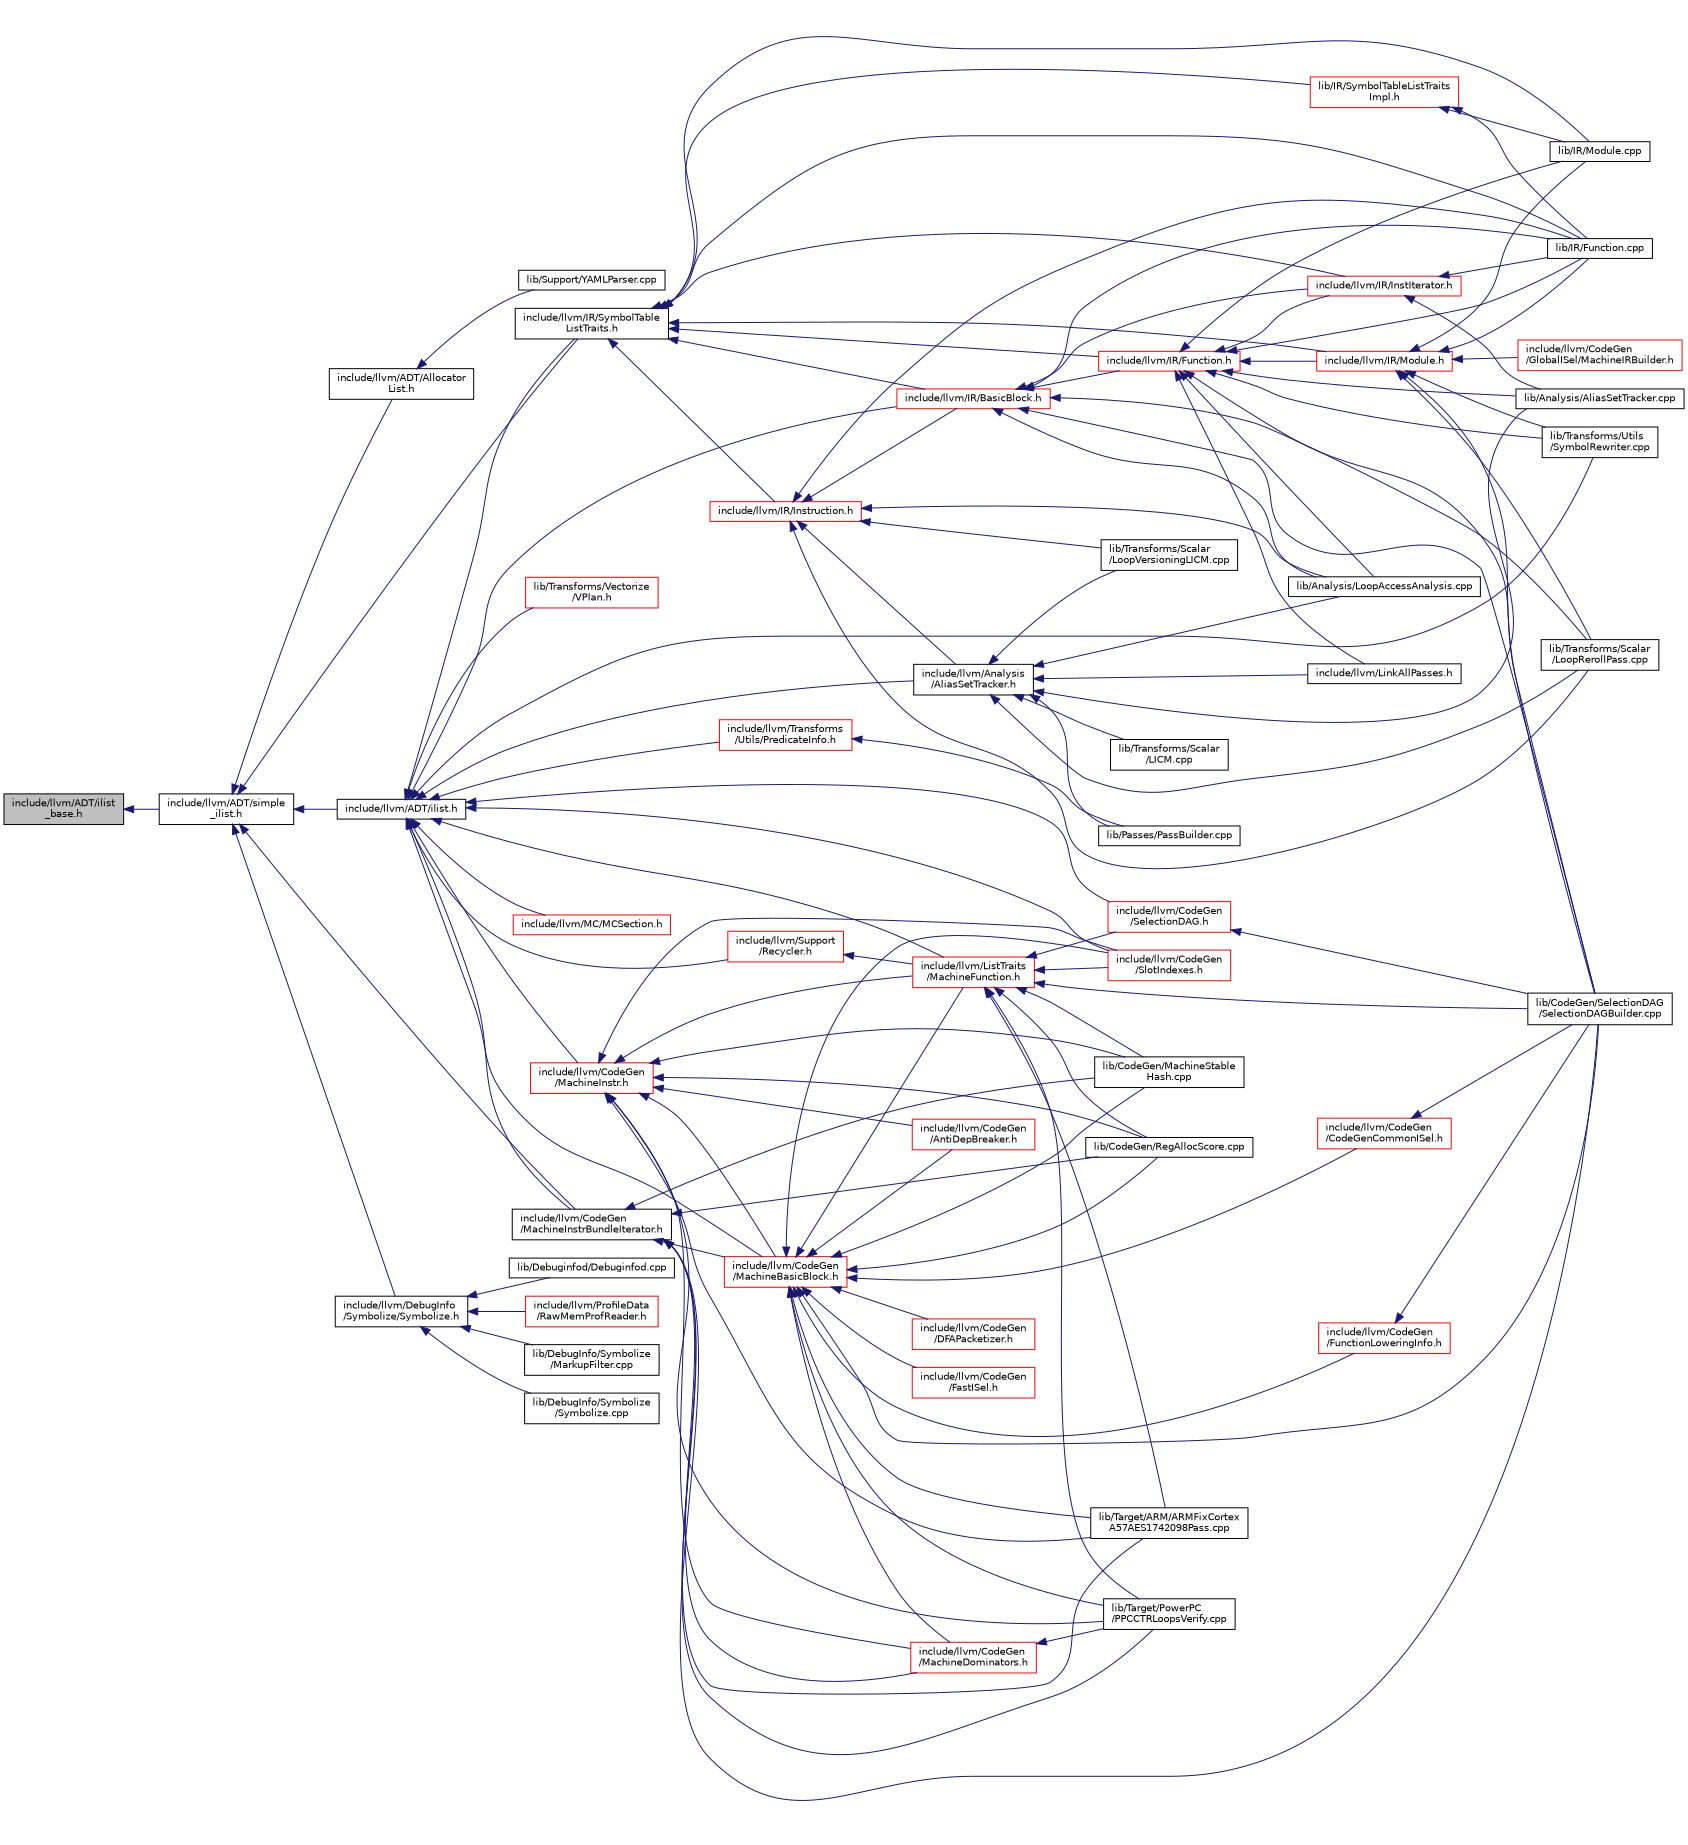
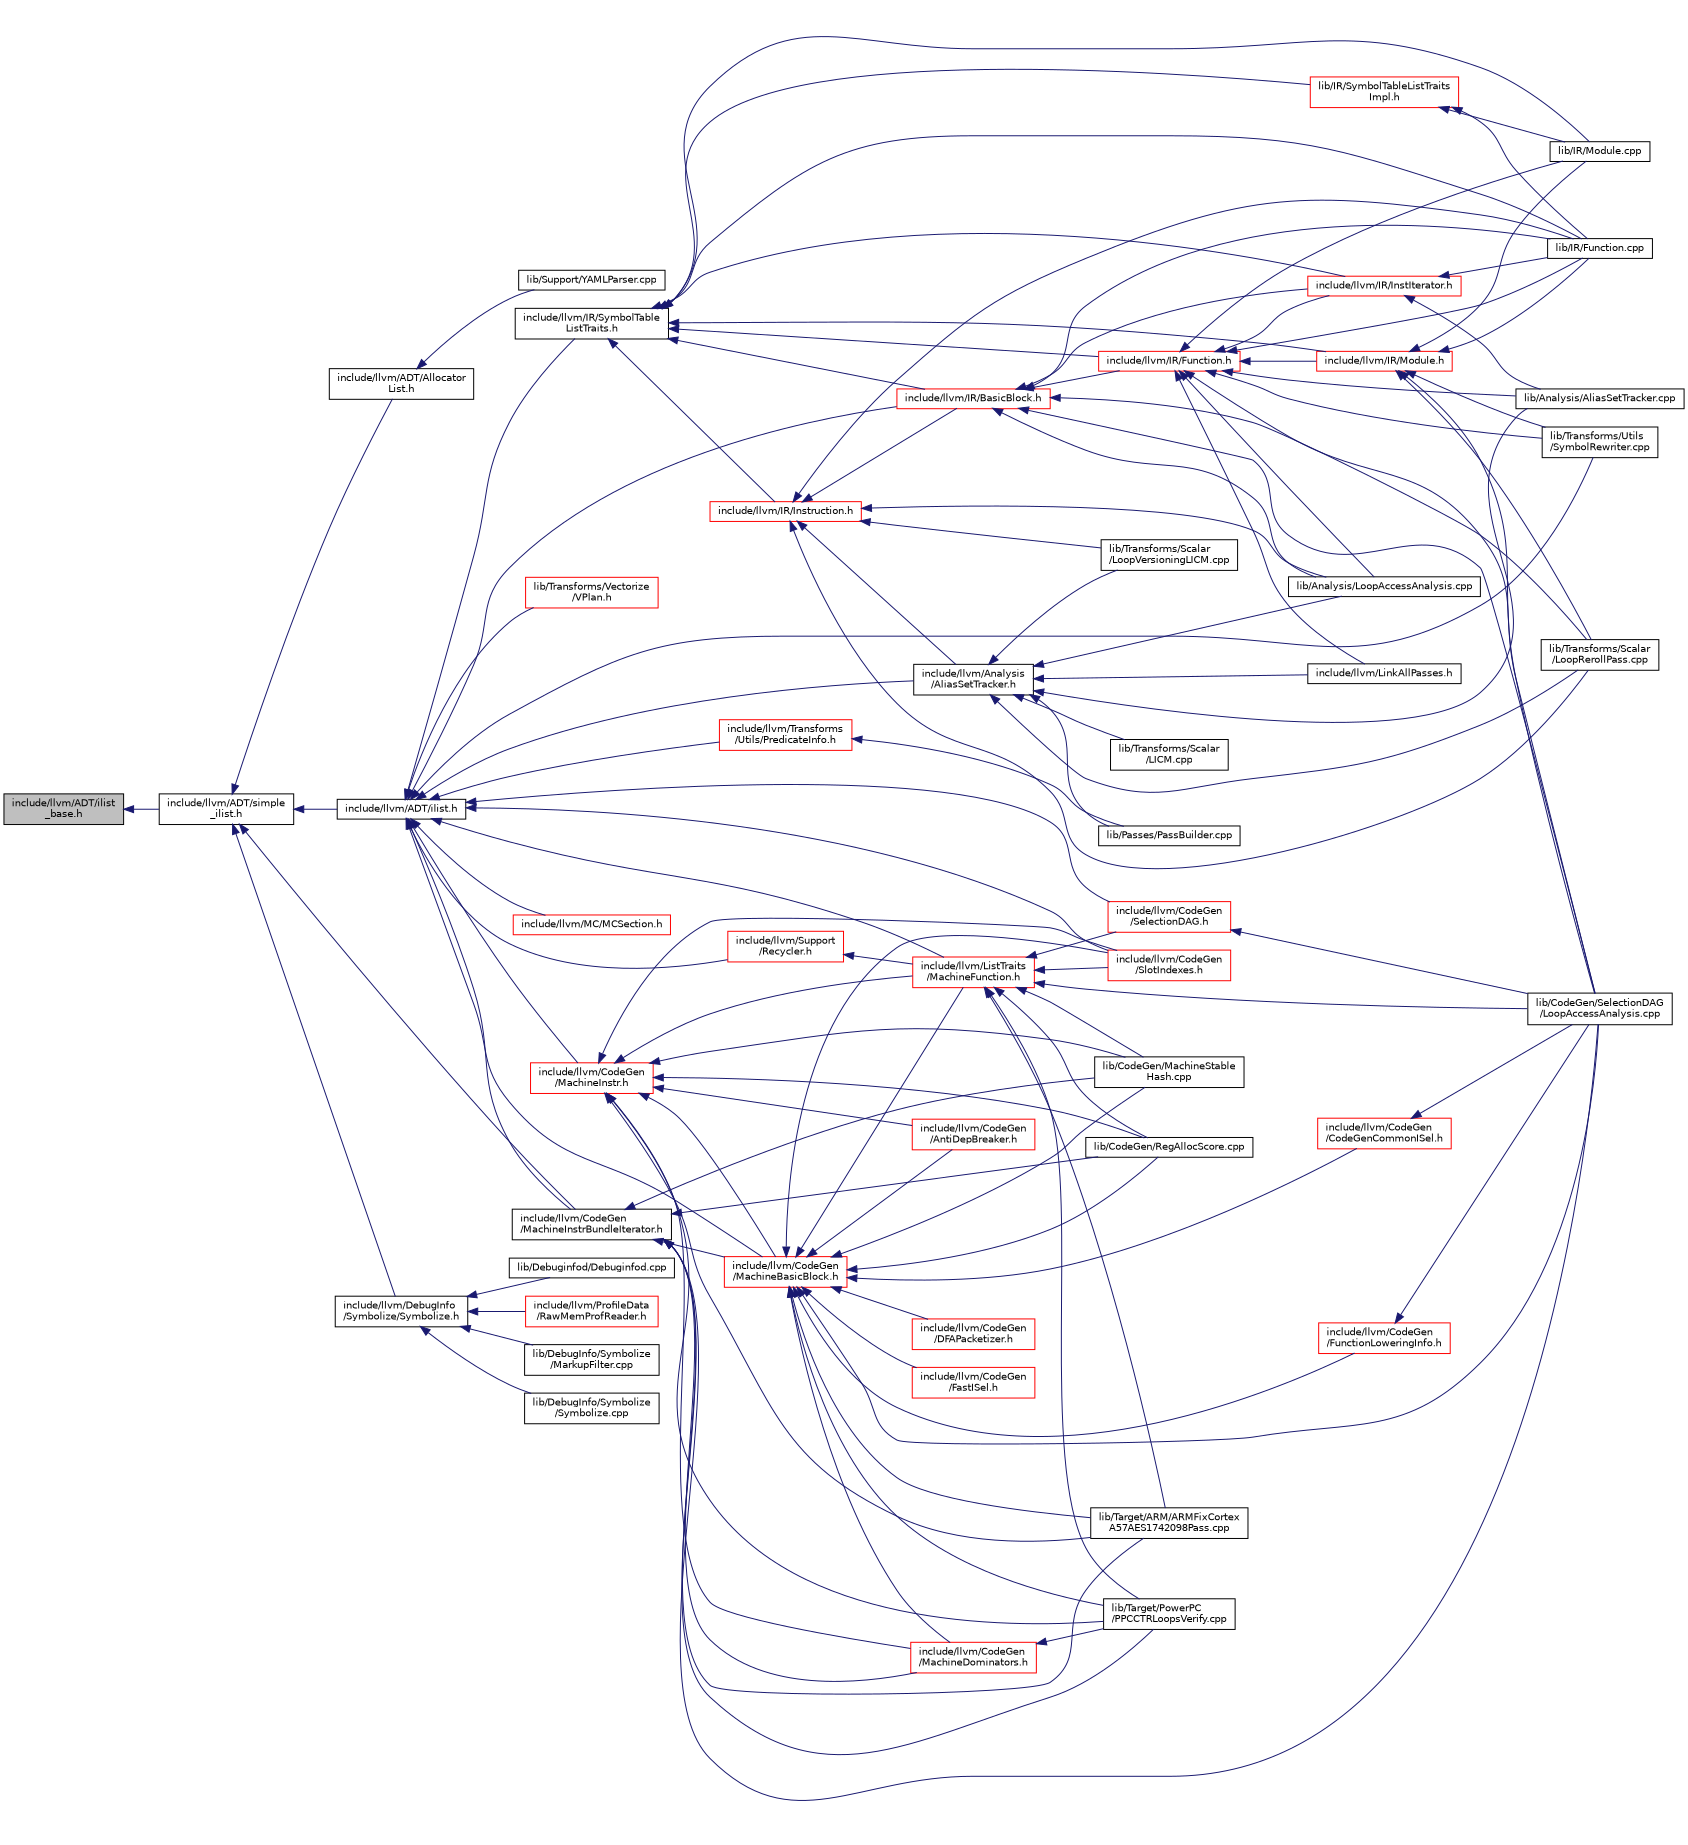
(1600, 355) -> none
(407, 559) -> none
(1600, 1009) -> (1600, 1009)
